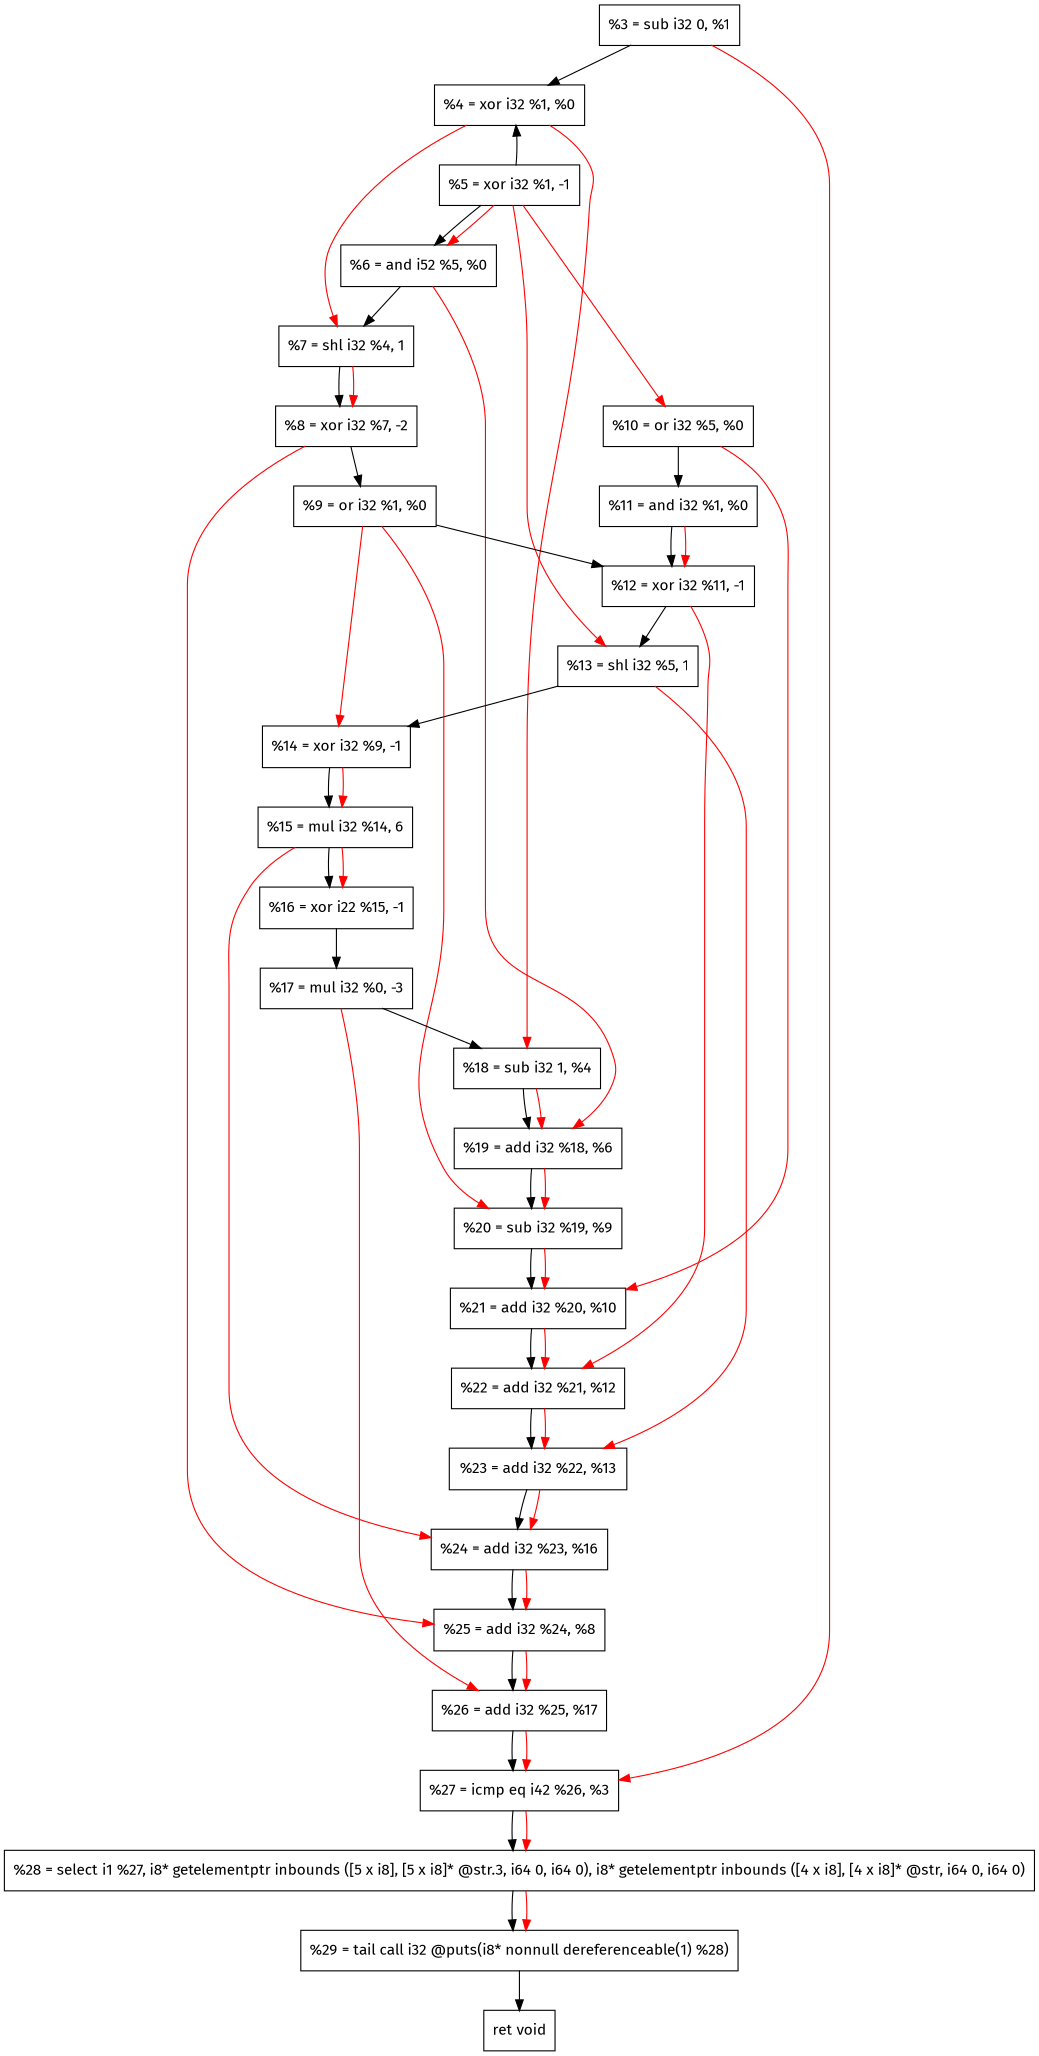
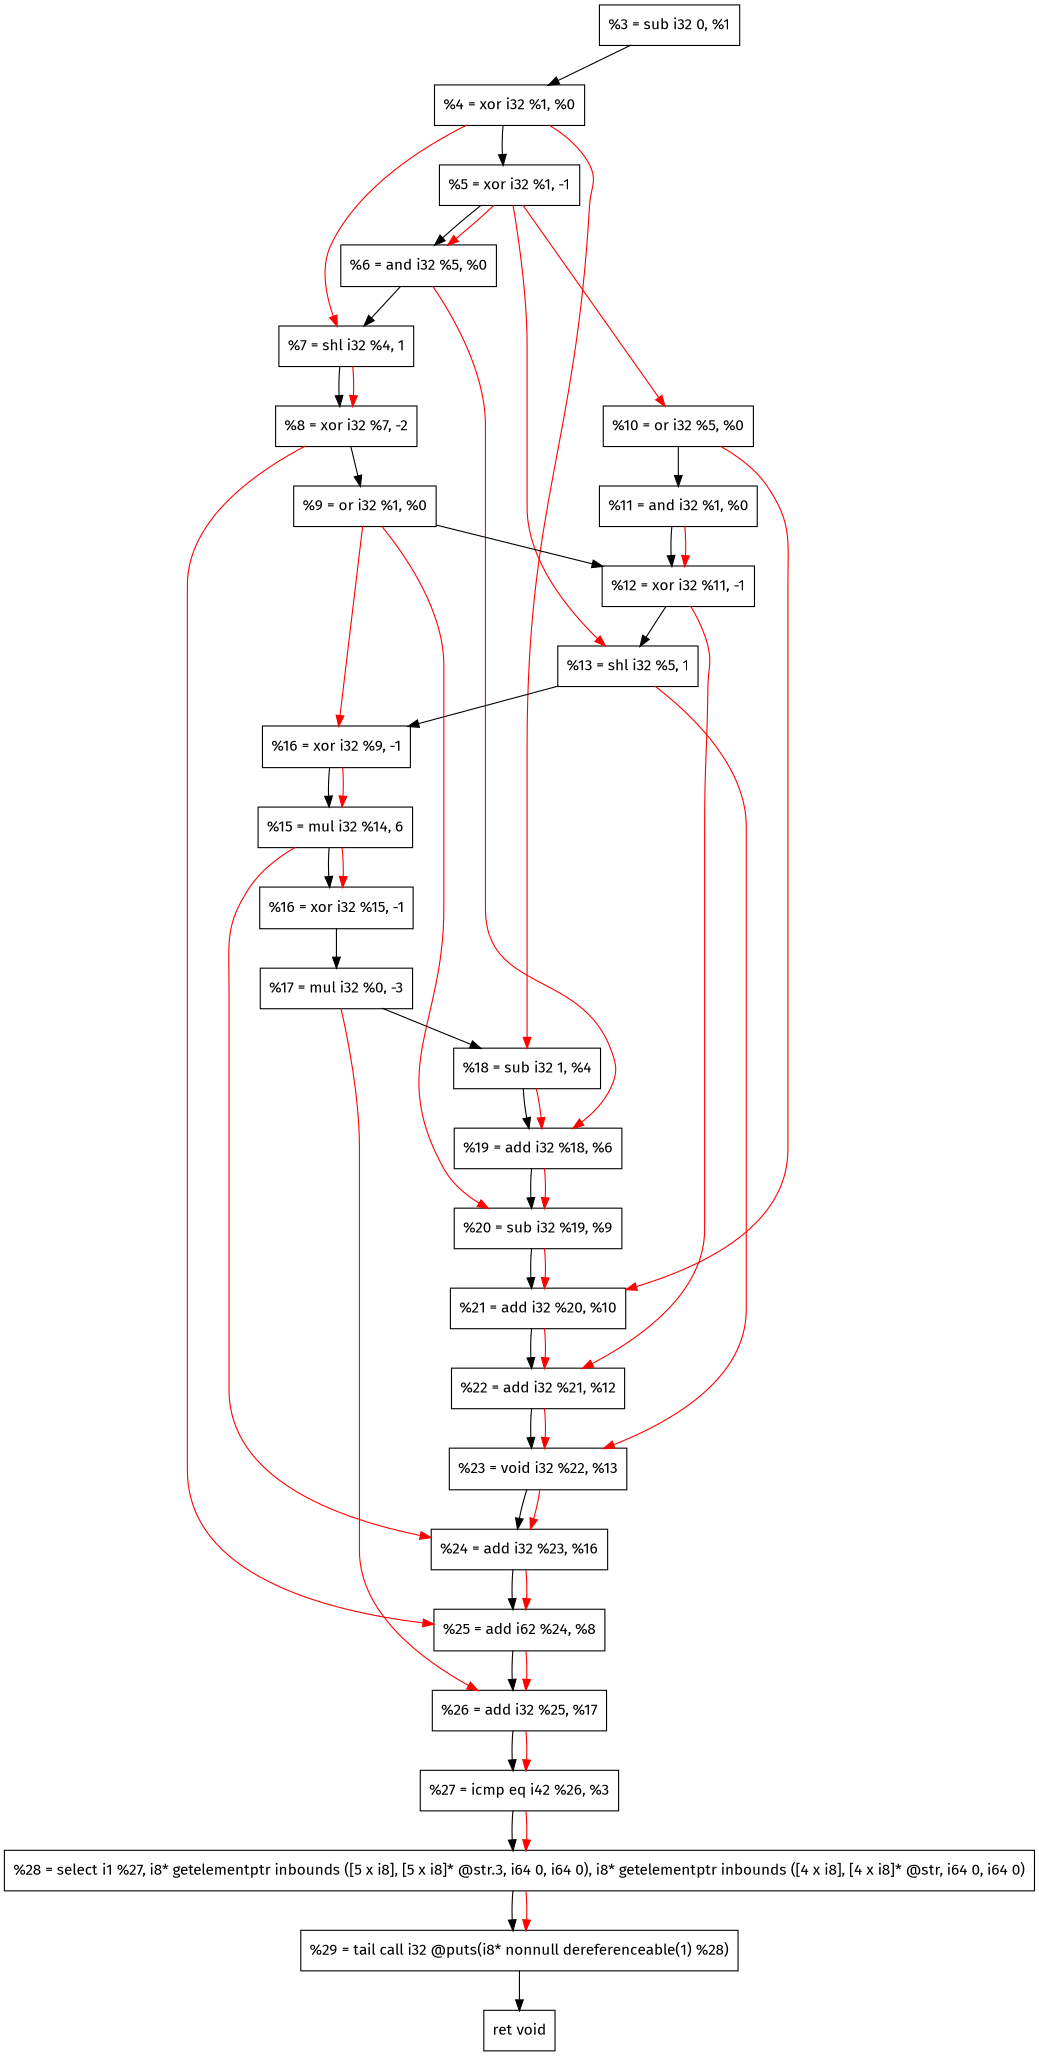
(517, 151) -> (502, 140)
(419, 266) -> (419, 266)
(336, 747) -> (336, 747)
(336, 908) -> (336, 908)
(830, 946) -> none
(538, 1469) -> (538, 1469)
(519, 1630) -> (519, 1630)
